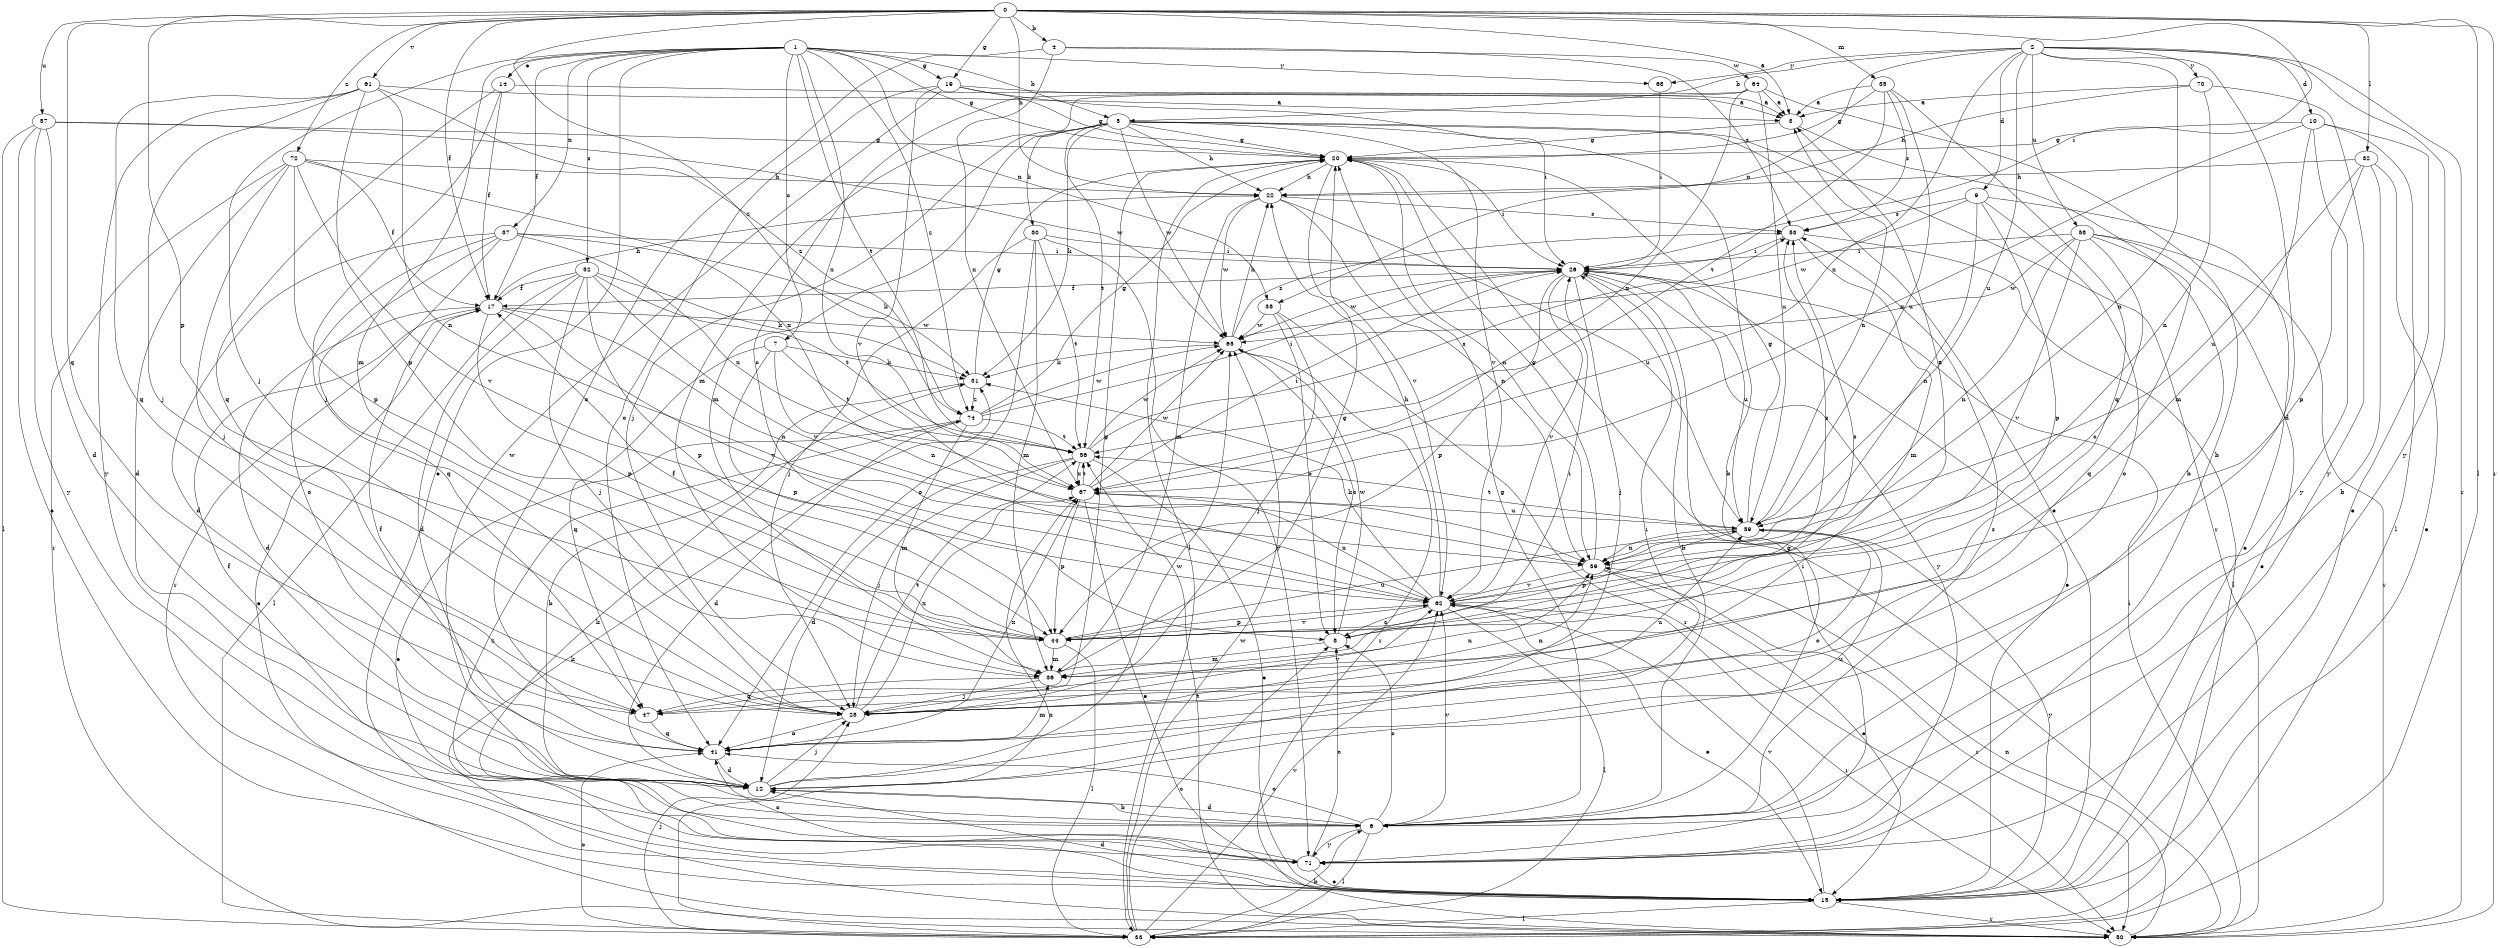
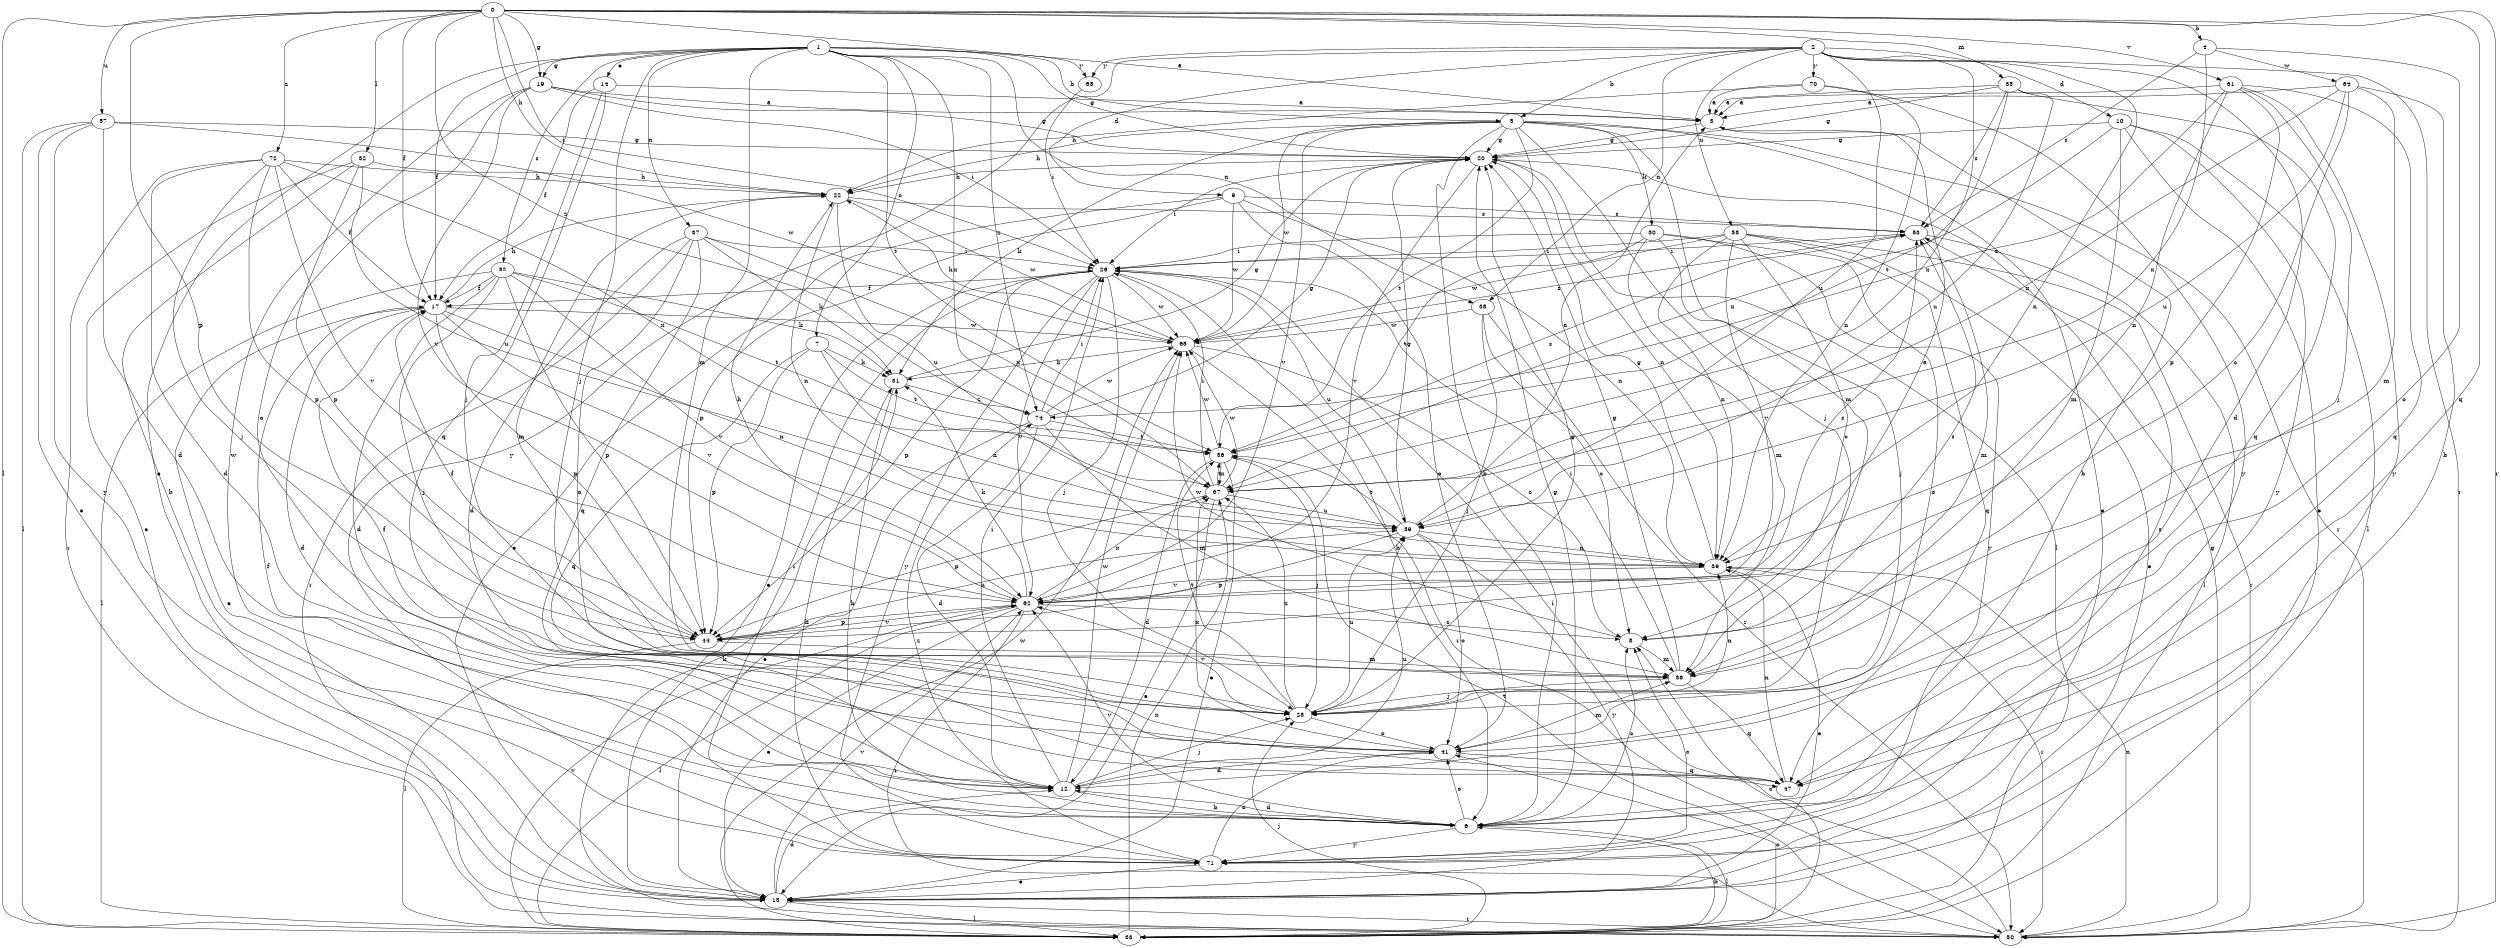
(667, 738) -> (1615, 766)
